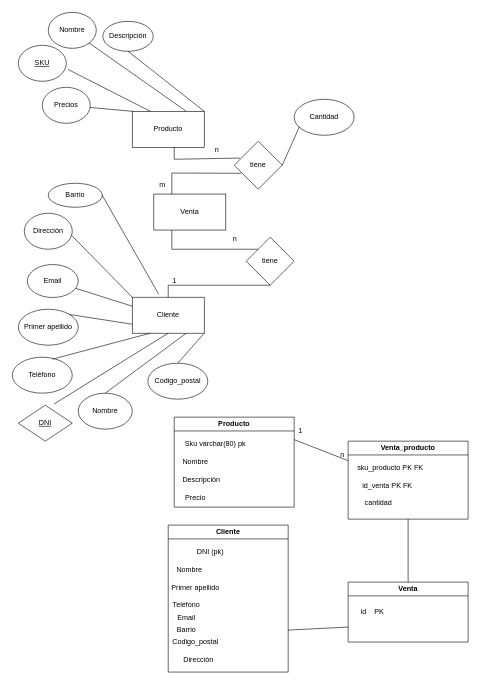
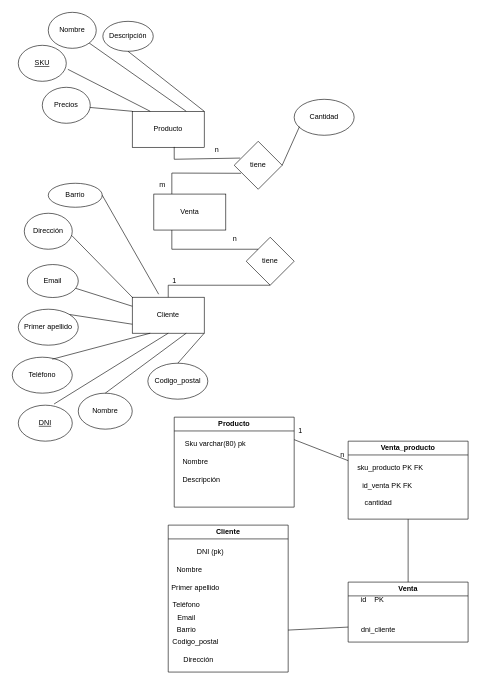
(45, 423) -> (45, 423)
(195, 498) -> none
(372, 612) -> (372, 600)
none -> (378, 630)
